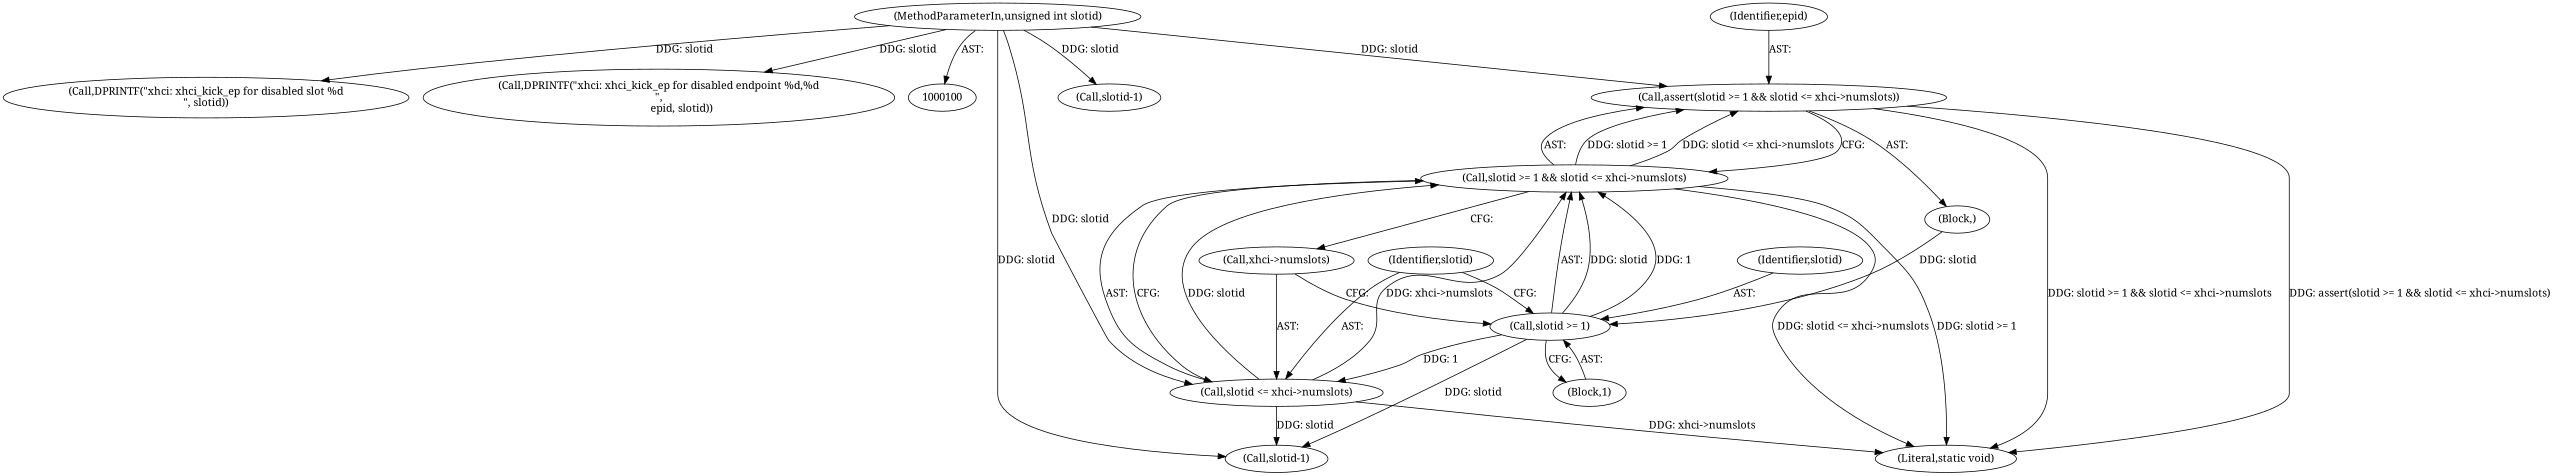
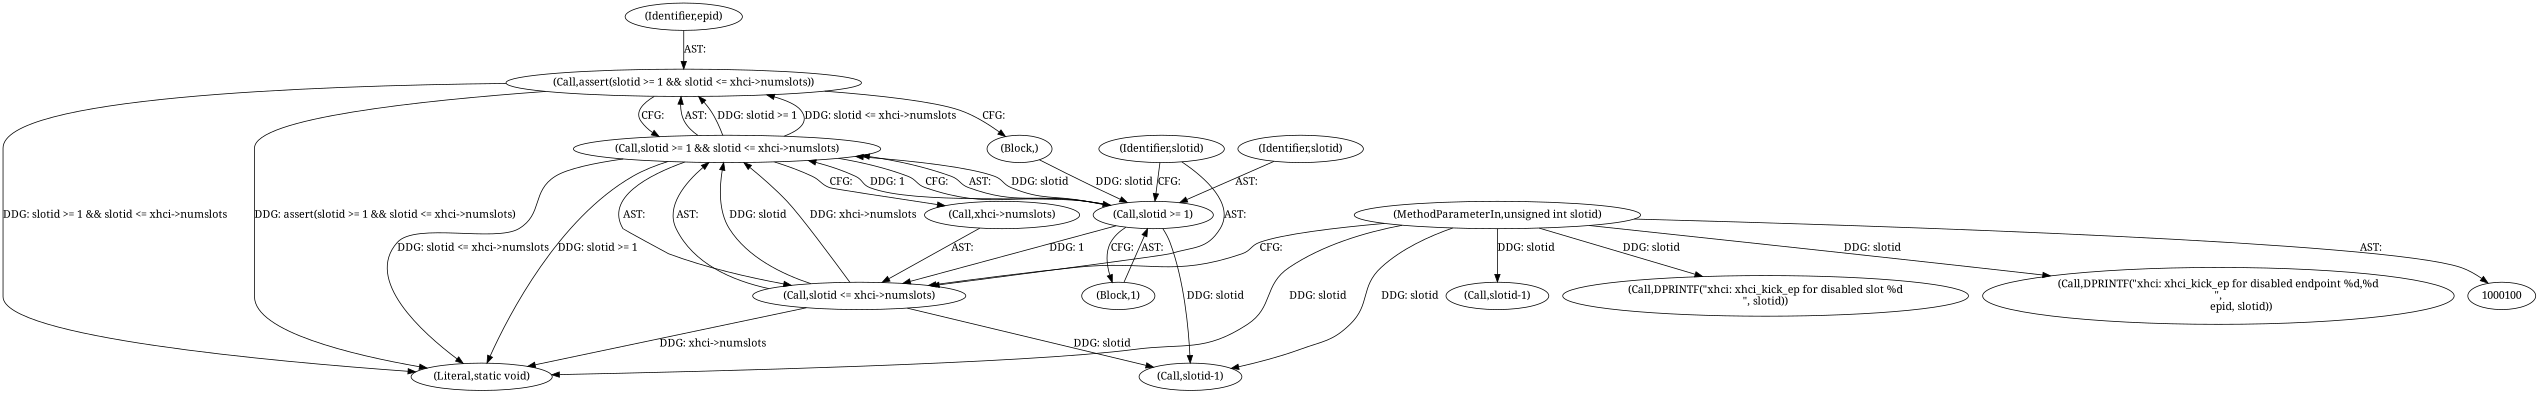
(1375, 56) -> (1002, 360)
(1899, 145) -> (995, 116)
(1081, 220) -> (1273, 248)
(1150, 294) -> (636, 215)
(1386, 310) -> (941, 192)
